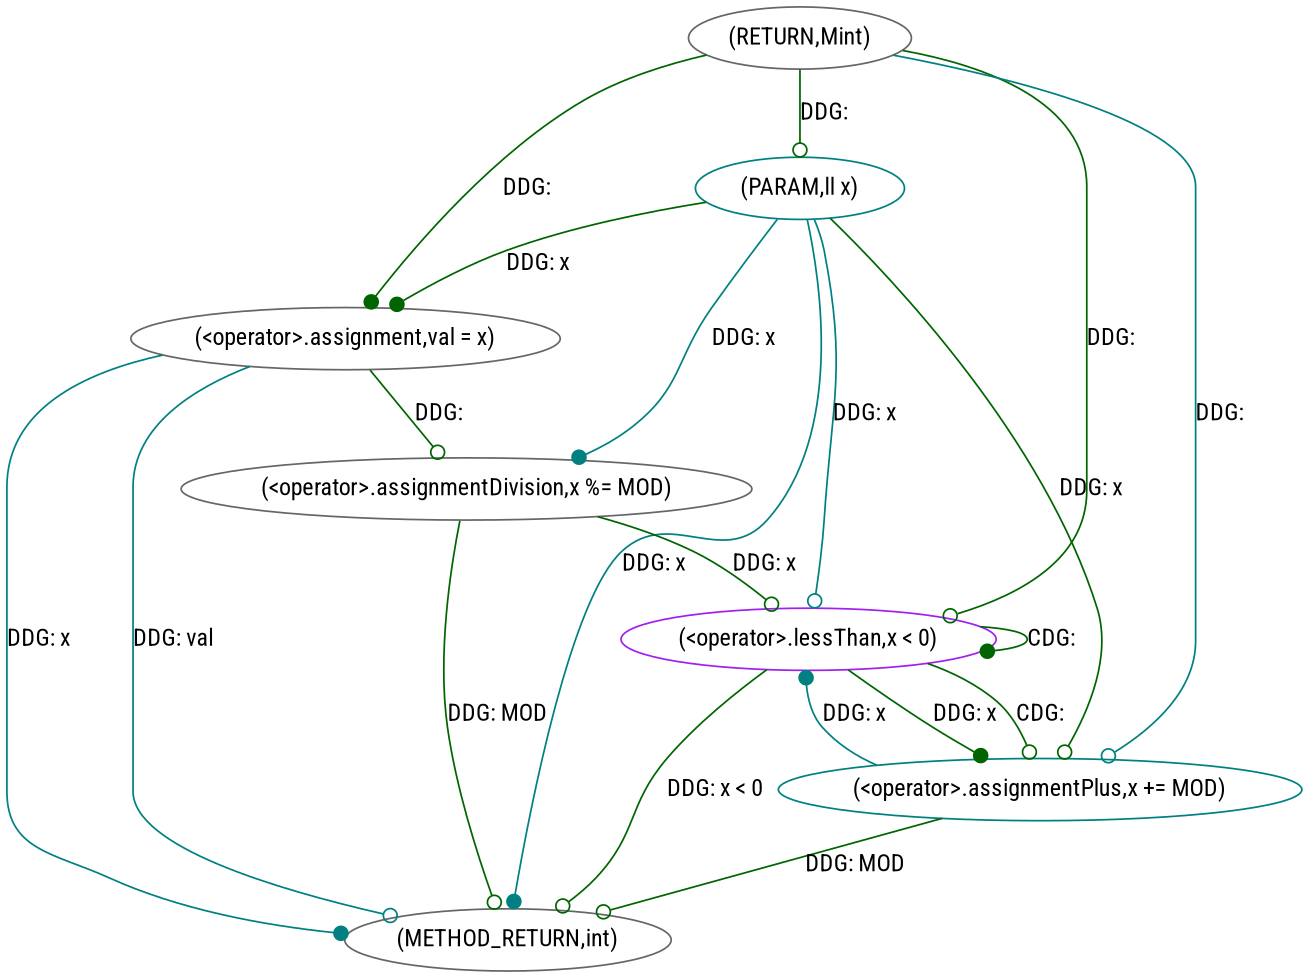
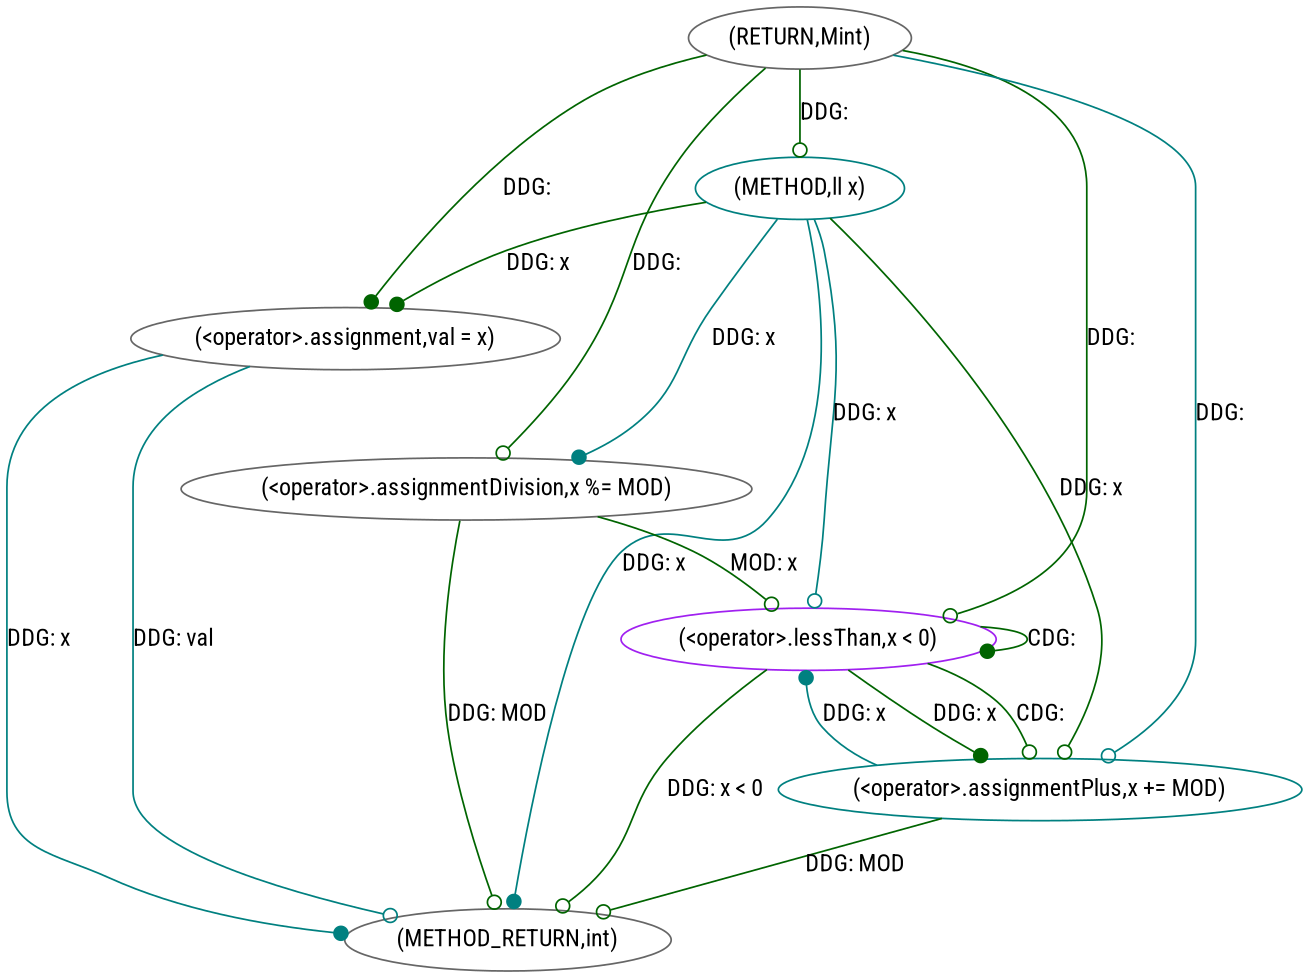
(800, 188) -> (800, 188)
(402, 408) -> (631, 253)
(765, 564) -> (765, 564)
